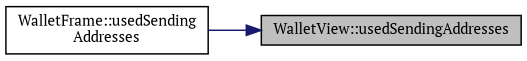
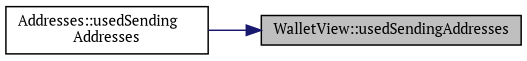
(107, 30) -> (107, 30)
